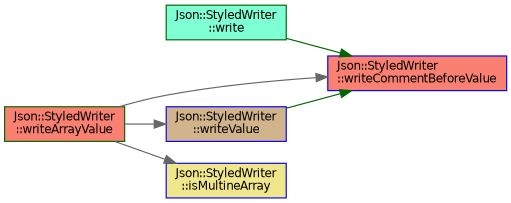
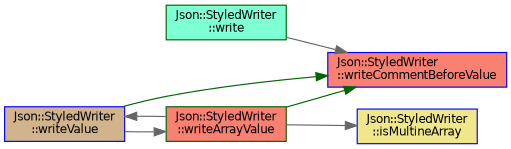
(313, 46) -> (311, 43)
(217, 87) -> (316, 99)
none -> (140, 132)
